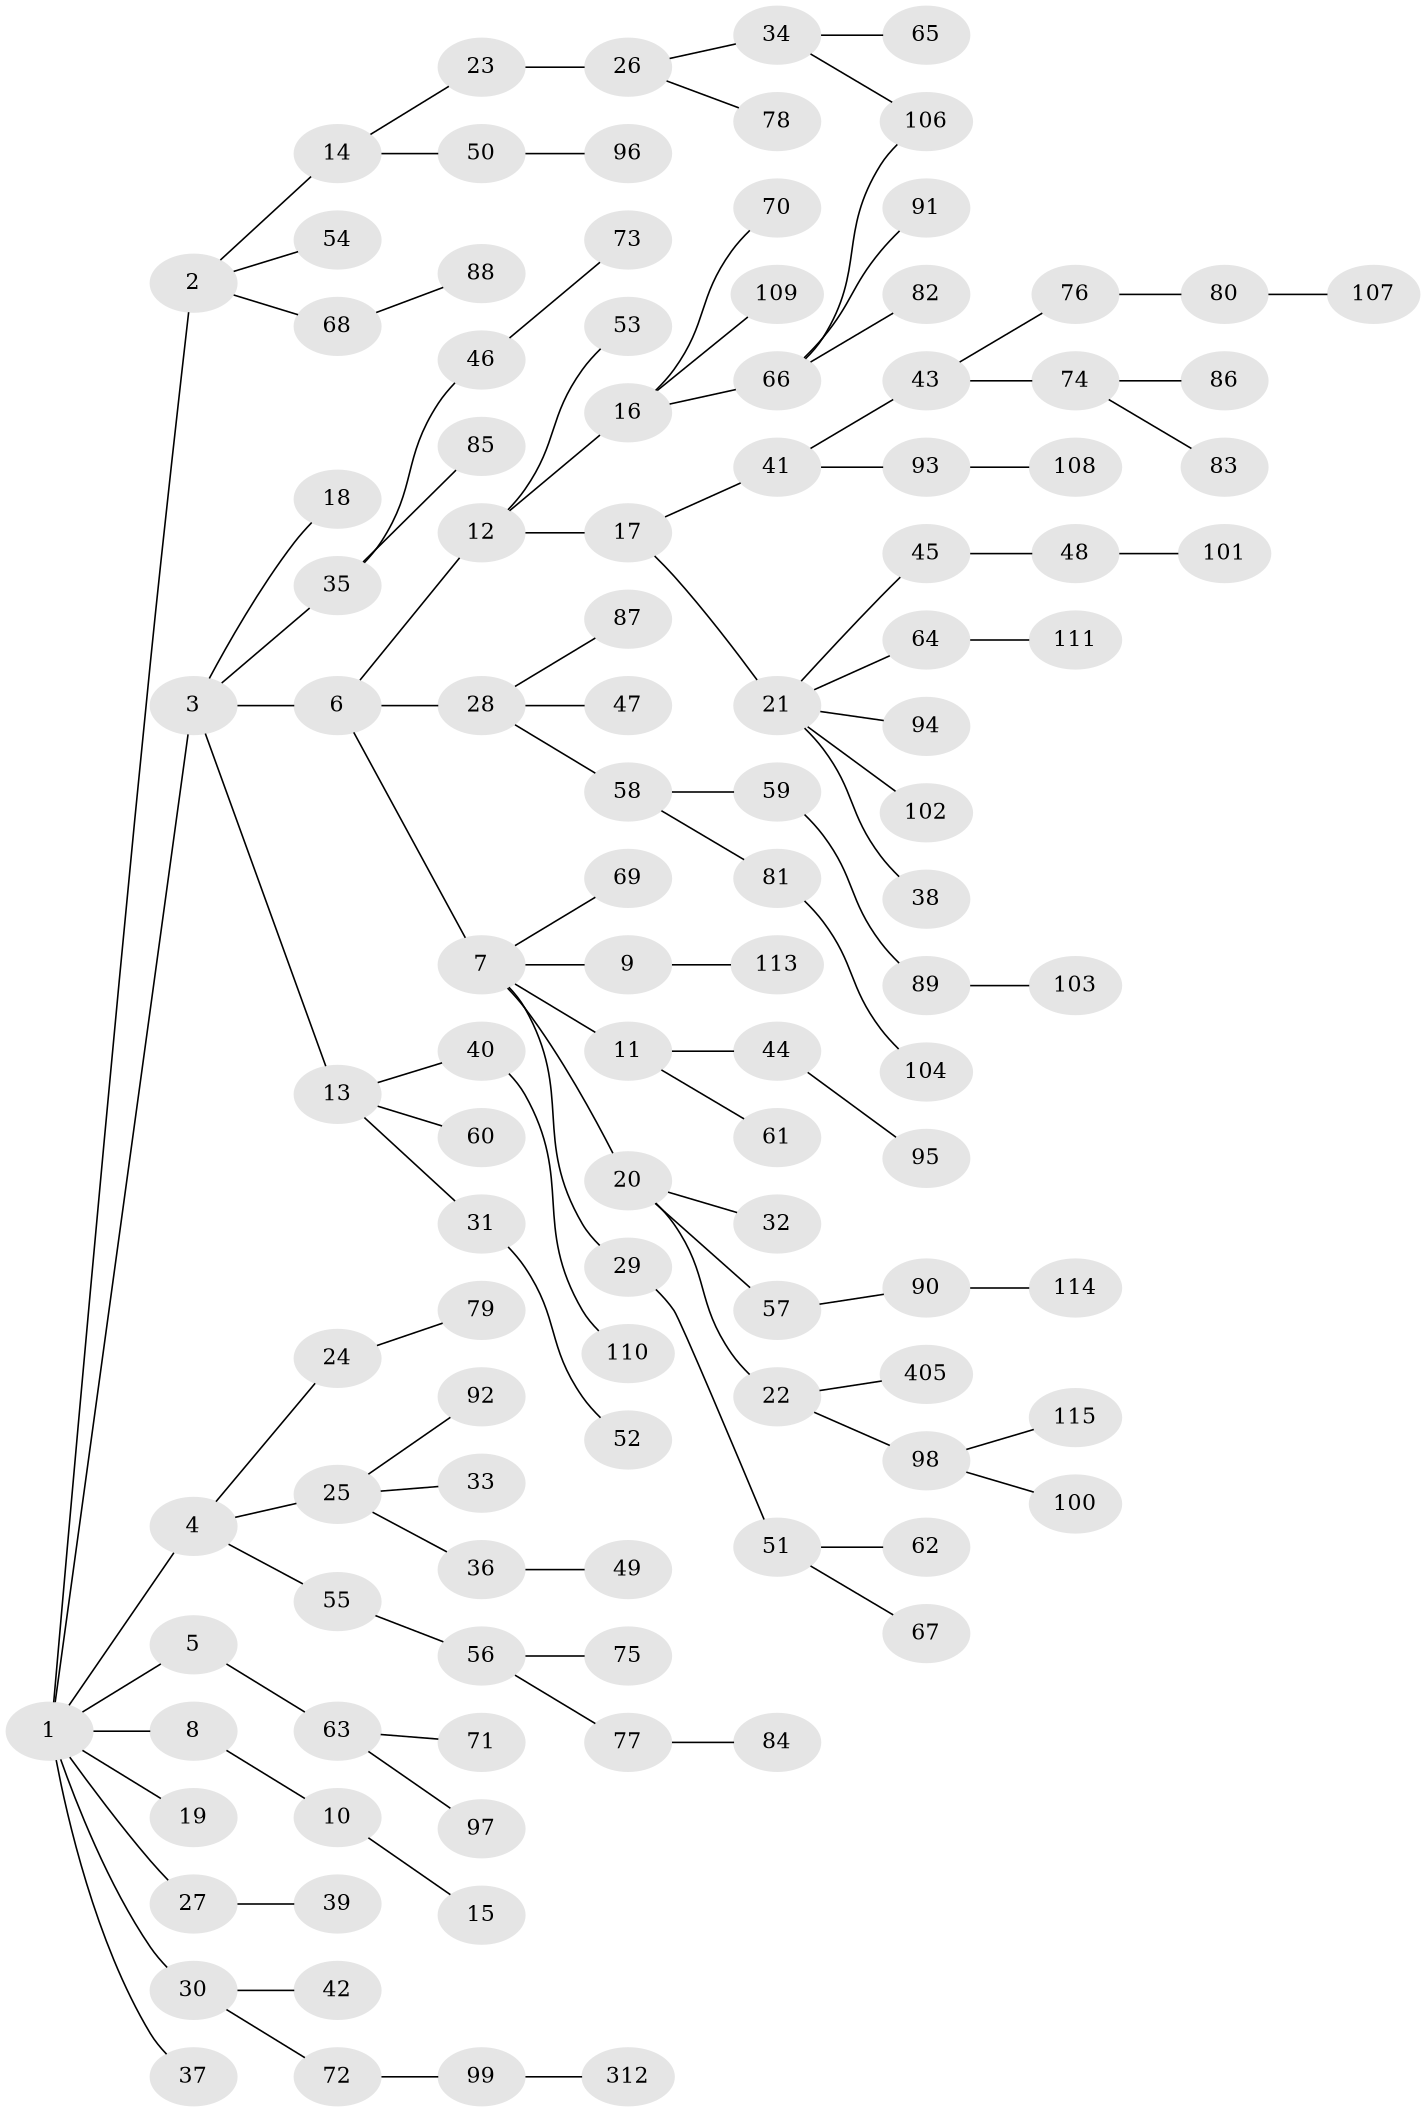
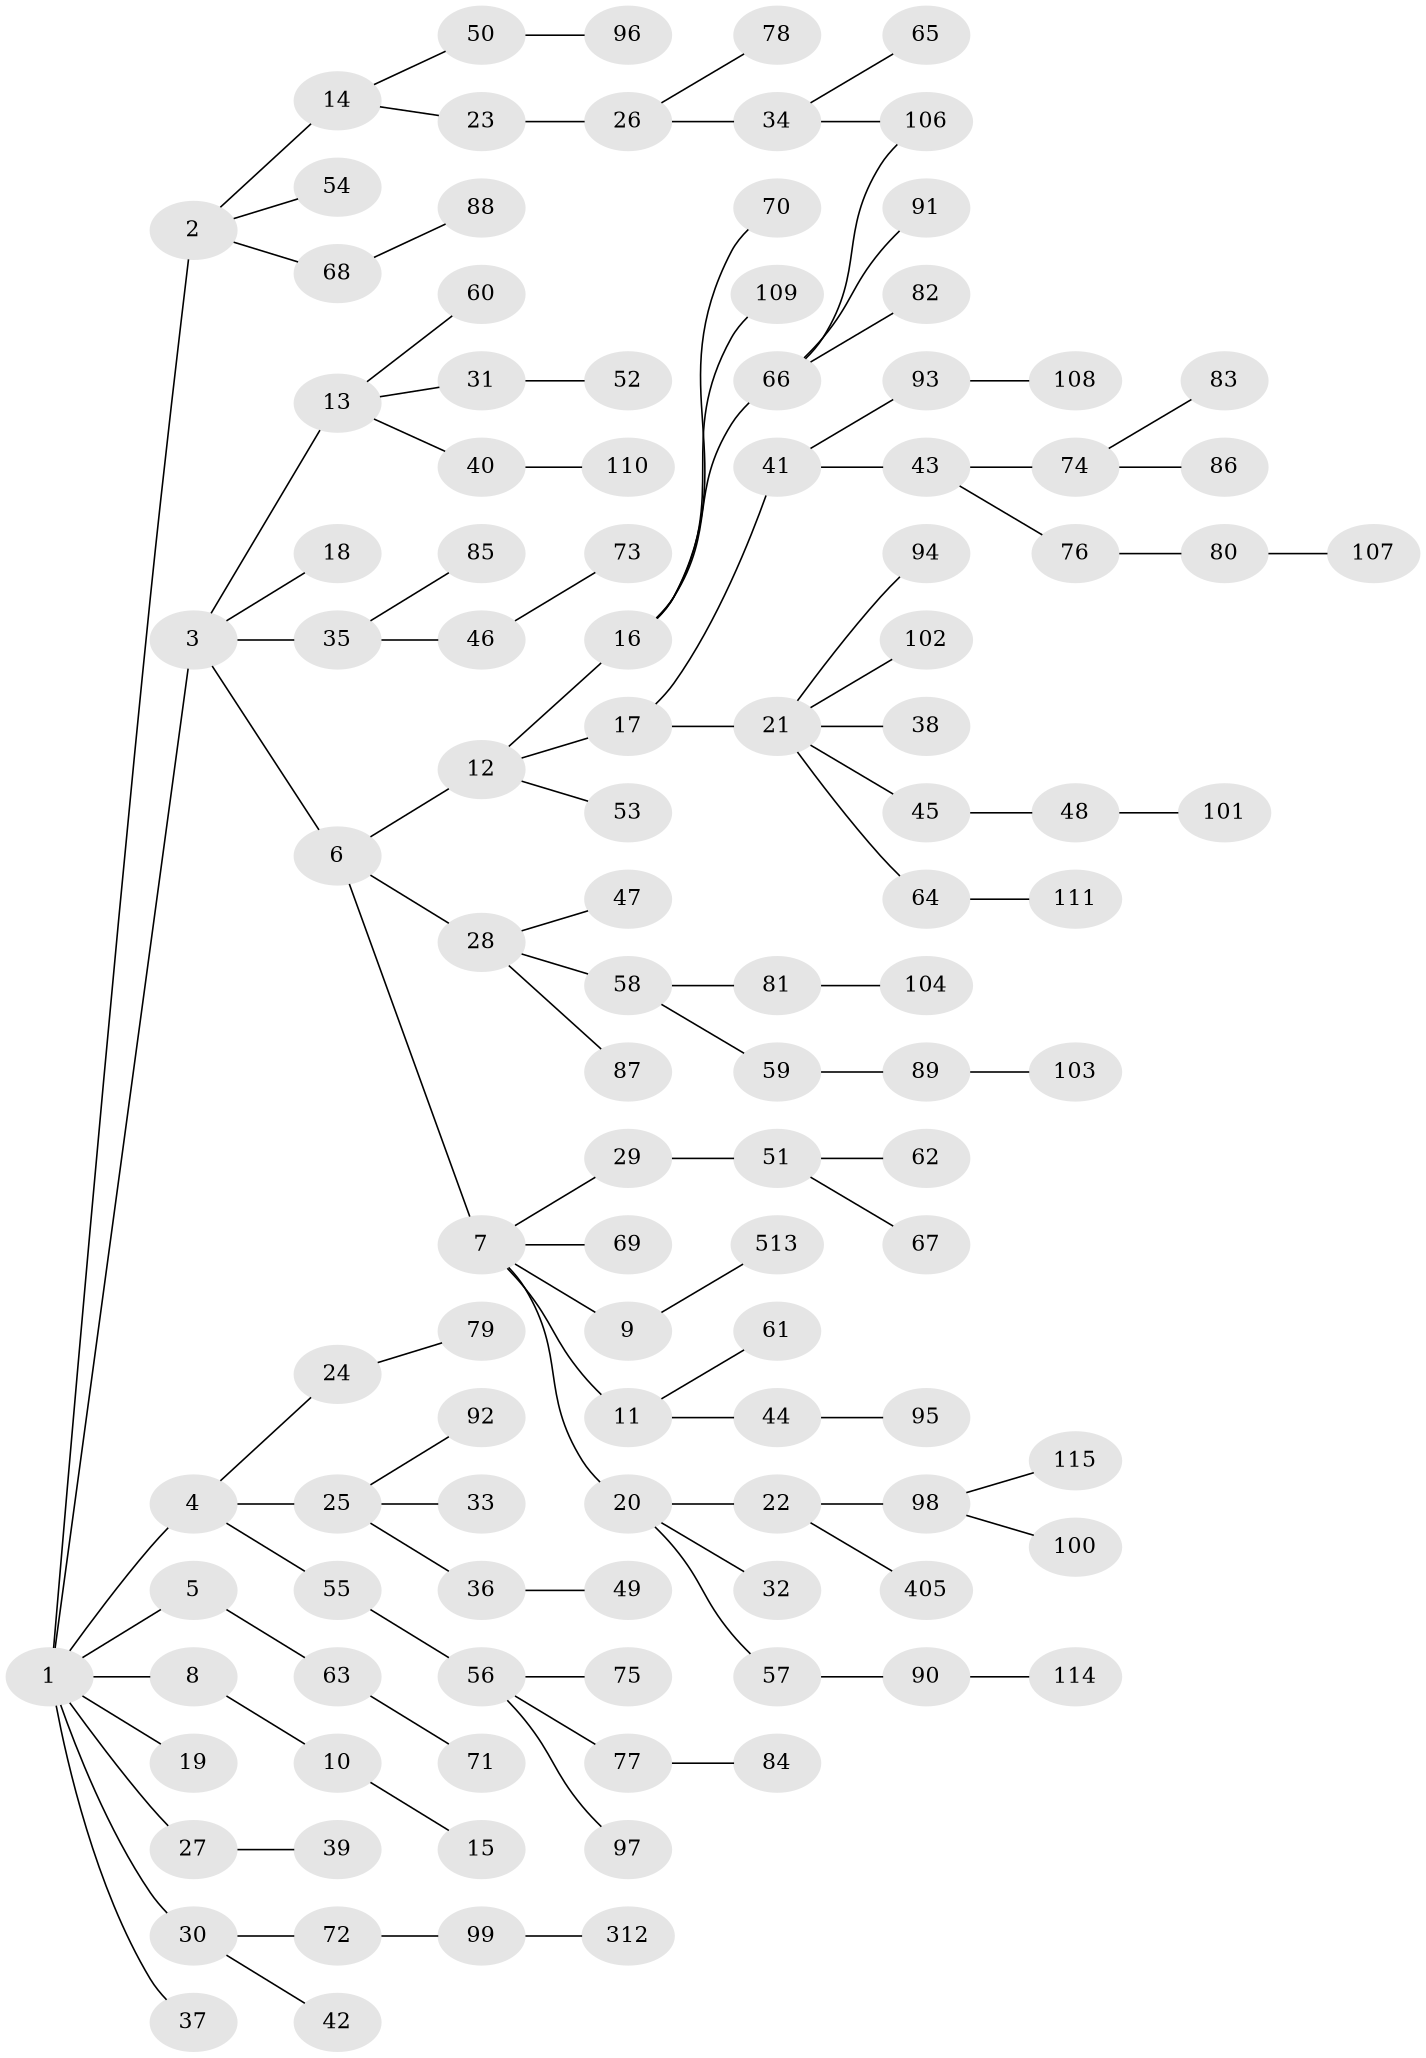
(777, 965) -> (777, 1245)
(409, 1780) -> (554, 1764)
